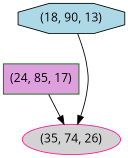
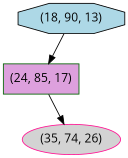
(88, 75) -> (58, 45)
